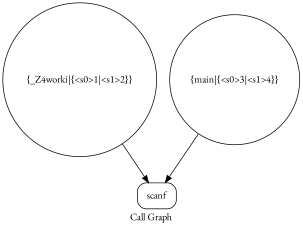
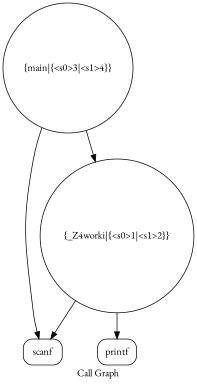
none -> (90, 143)
none -> (117, 352)
